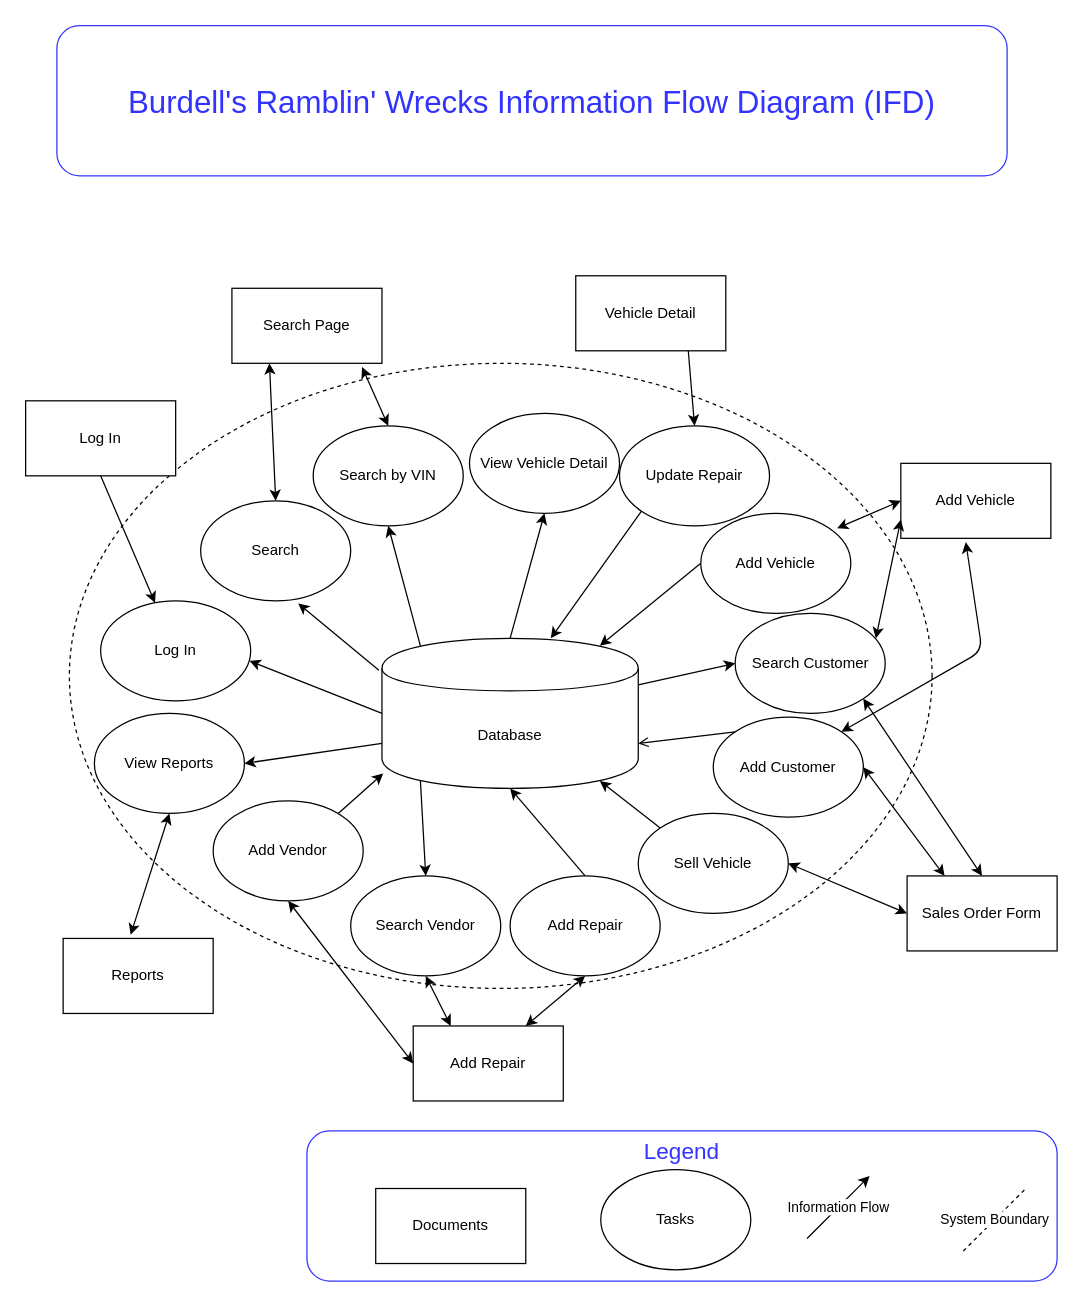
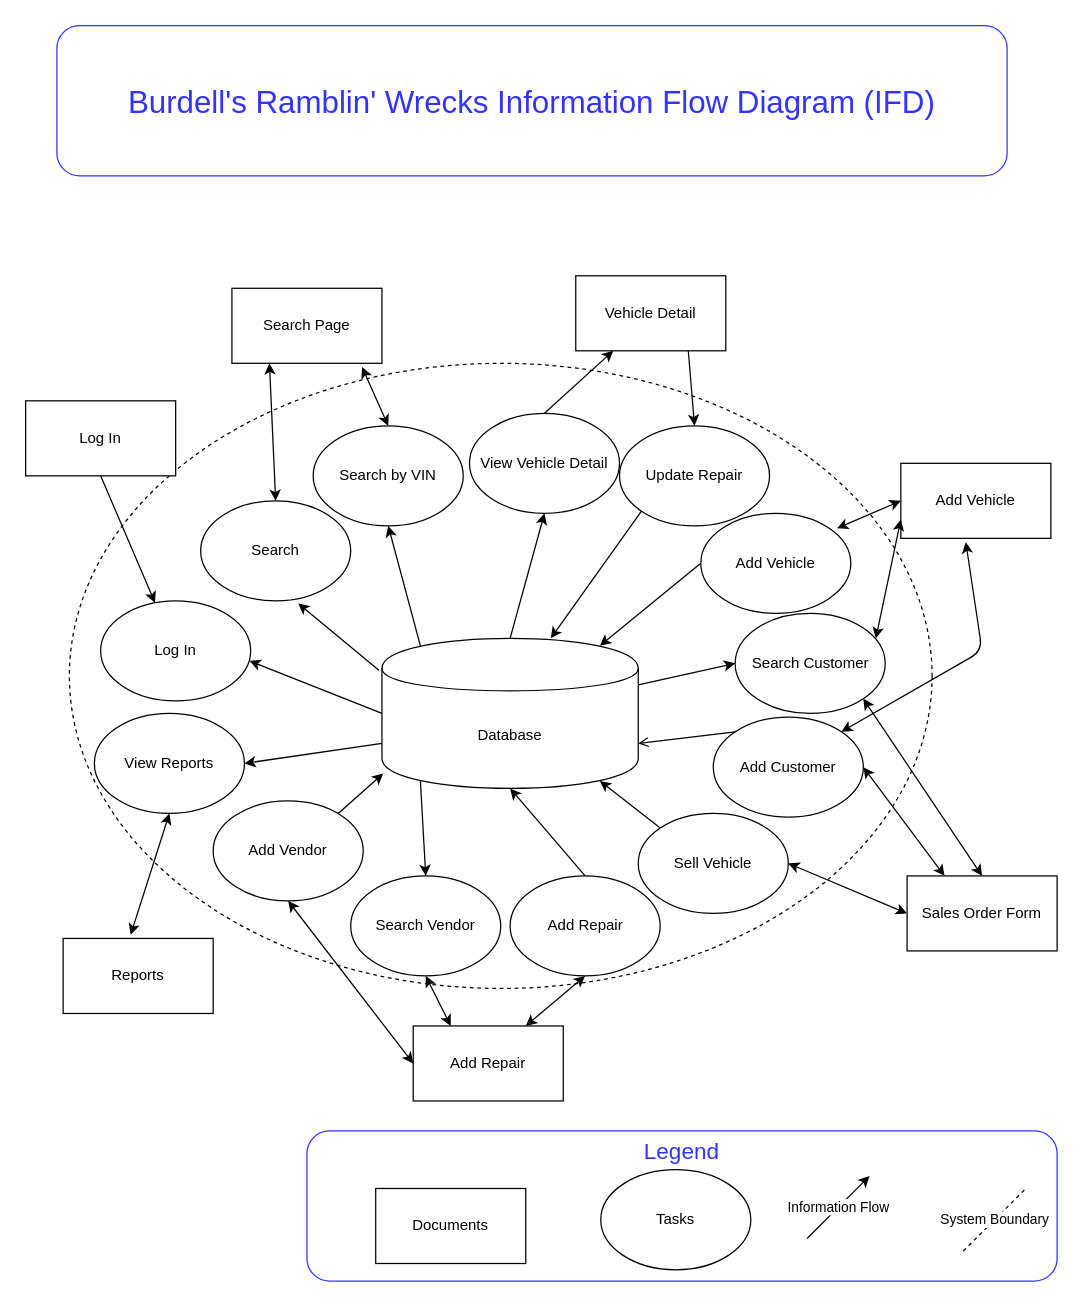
none -> (576, 385)
